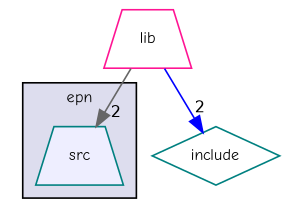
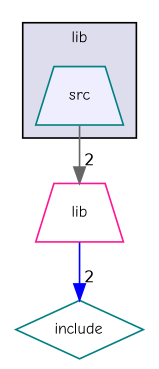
(116, 93) -> (80, 148)
(80, 98) -> (80, 38)
